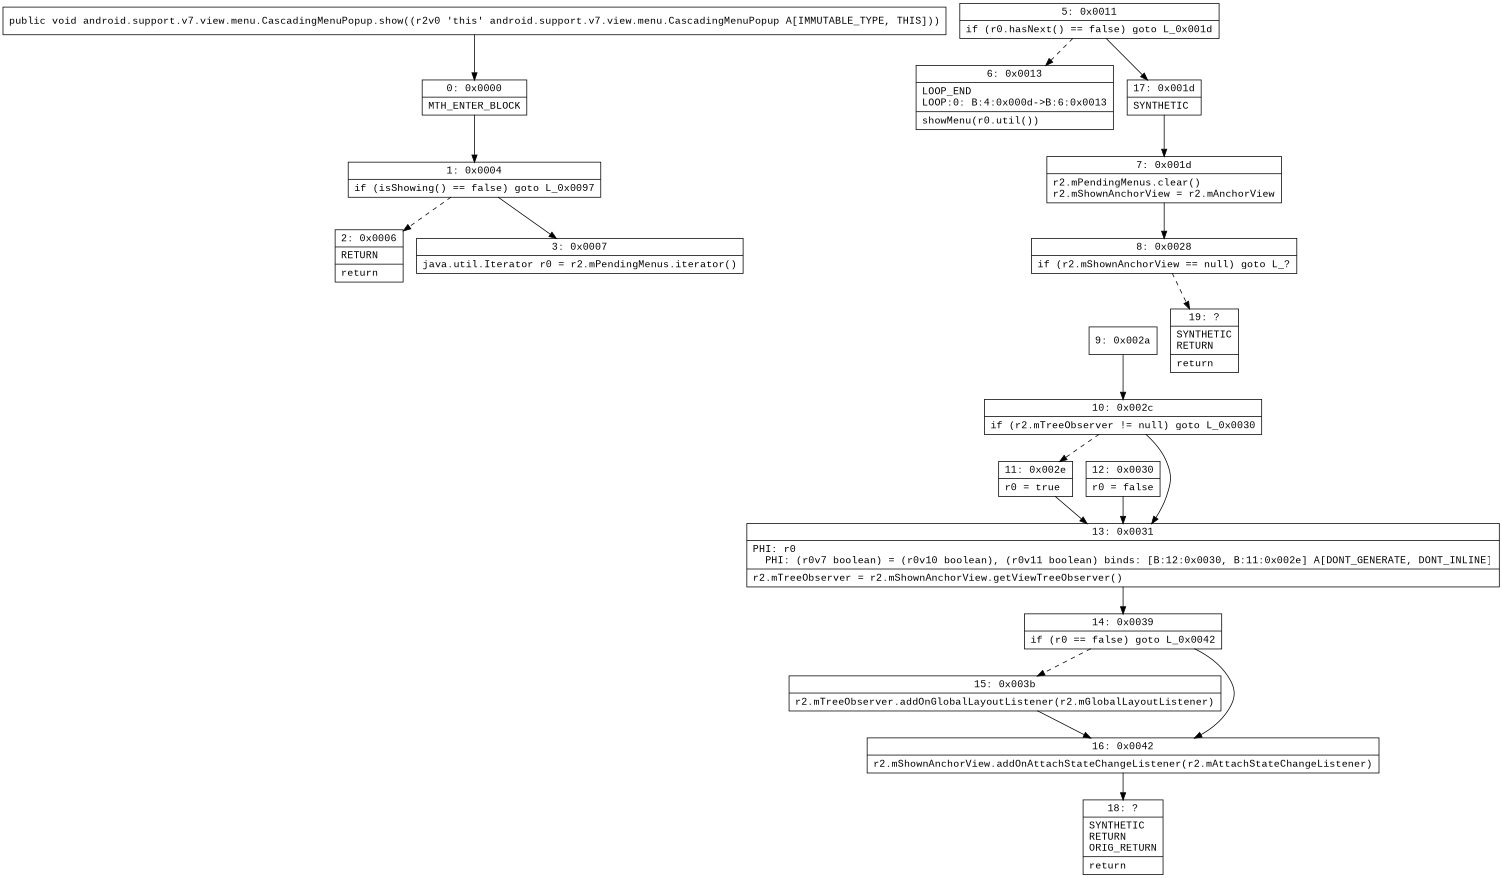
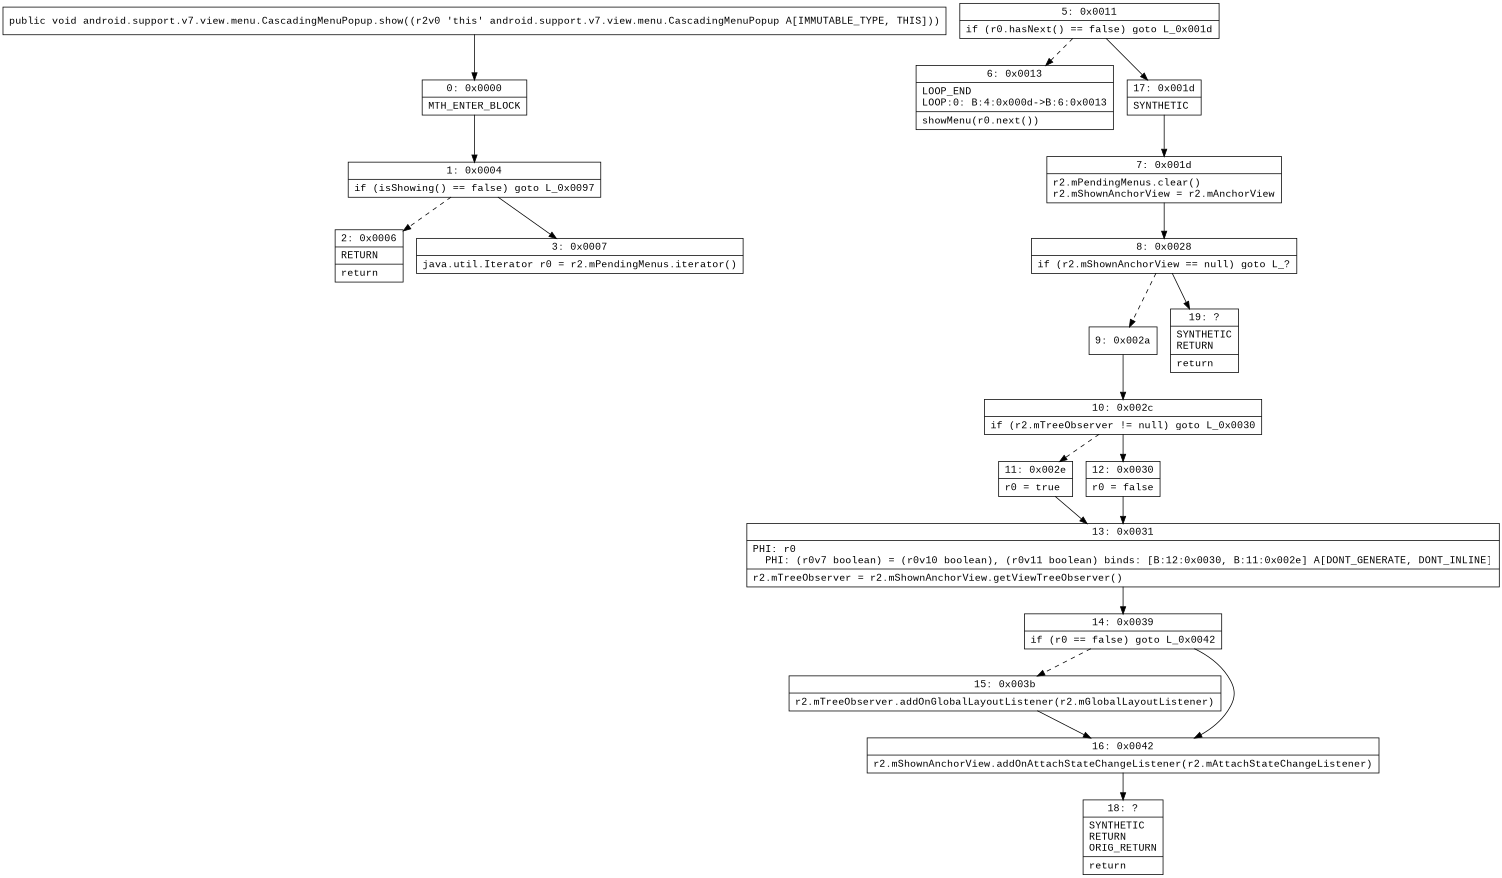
(981, 120) -> (981, 120)
(1179, 288) -> (1179, 288)
none -> (1144, 297)
(1170, 473) -> (1123, 444)
